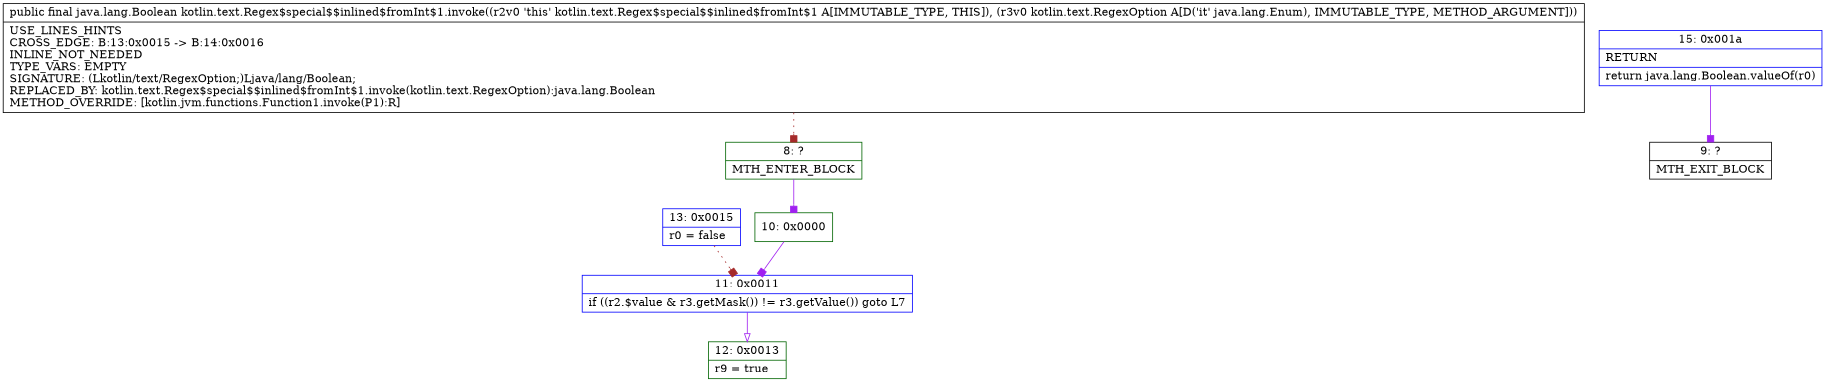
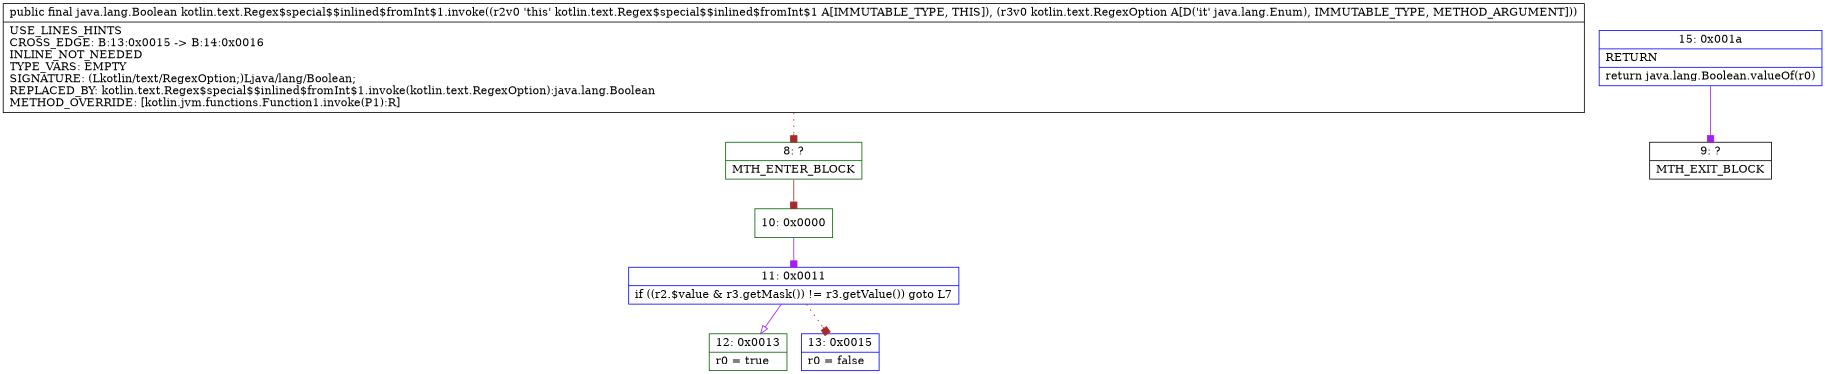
(794, 192) -> (794, 190)
(722, 257) -> (815, 316)
(742, 369) -> (742, 361)
